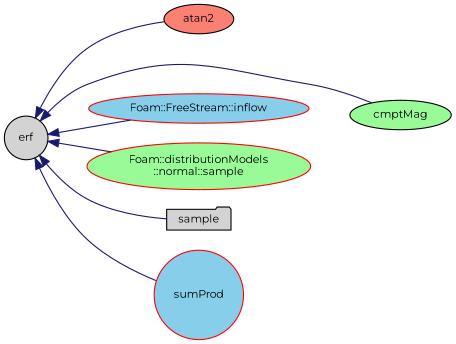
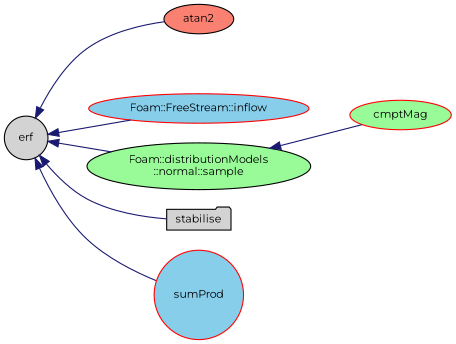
(206, 66) -> (321, 135)
(401, 115) -> (401, 115)
(199, 166) -> (199, 166)
(199, 220) -> (199, 220)
